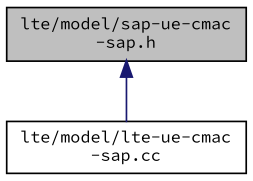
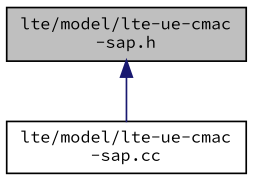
(126, 34) -> (126, 34)
